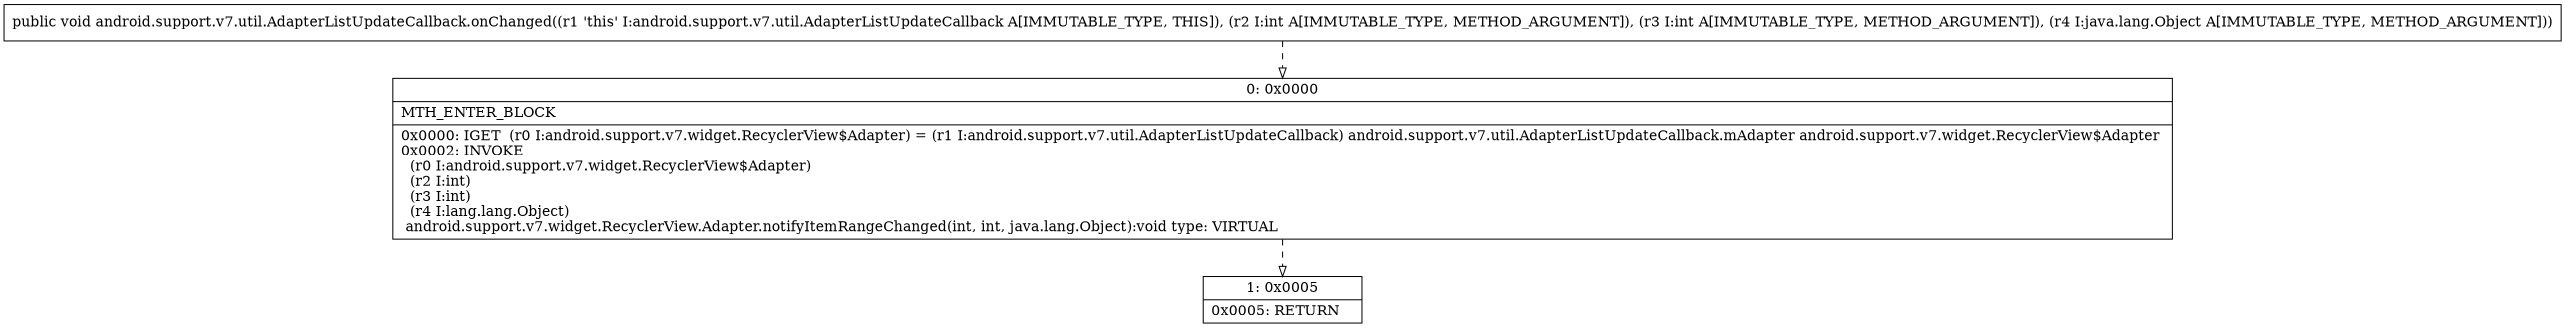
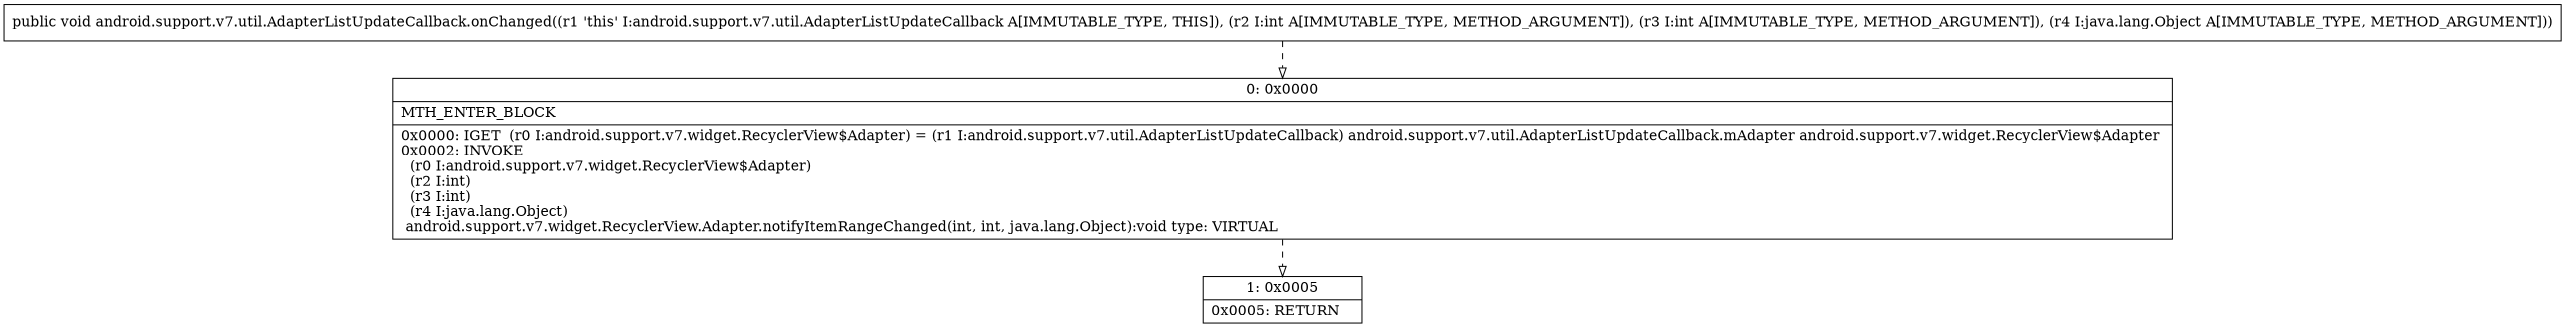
(485, 212) -> (485, 212)
